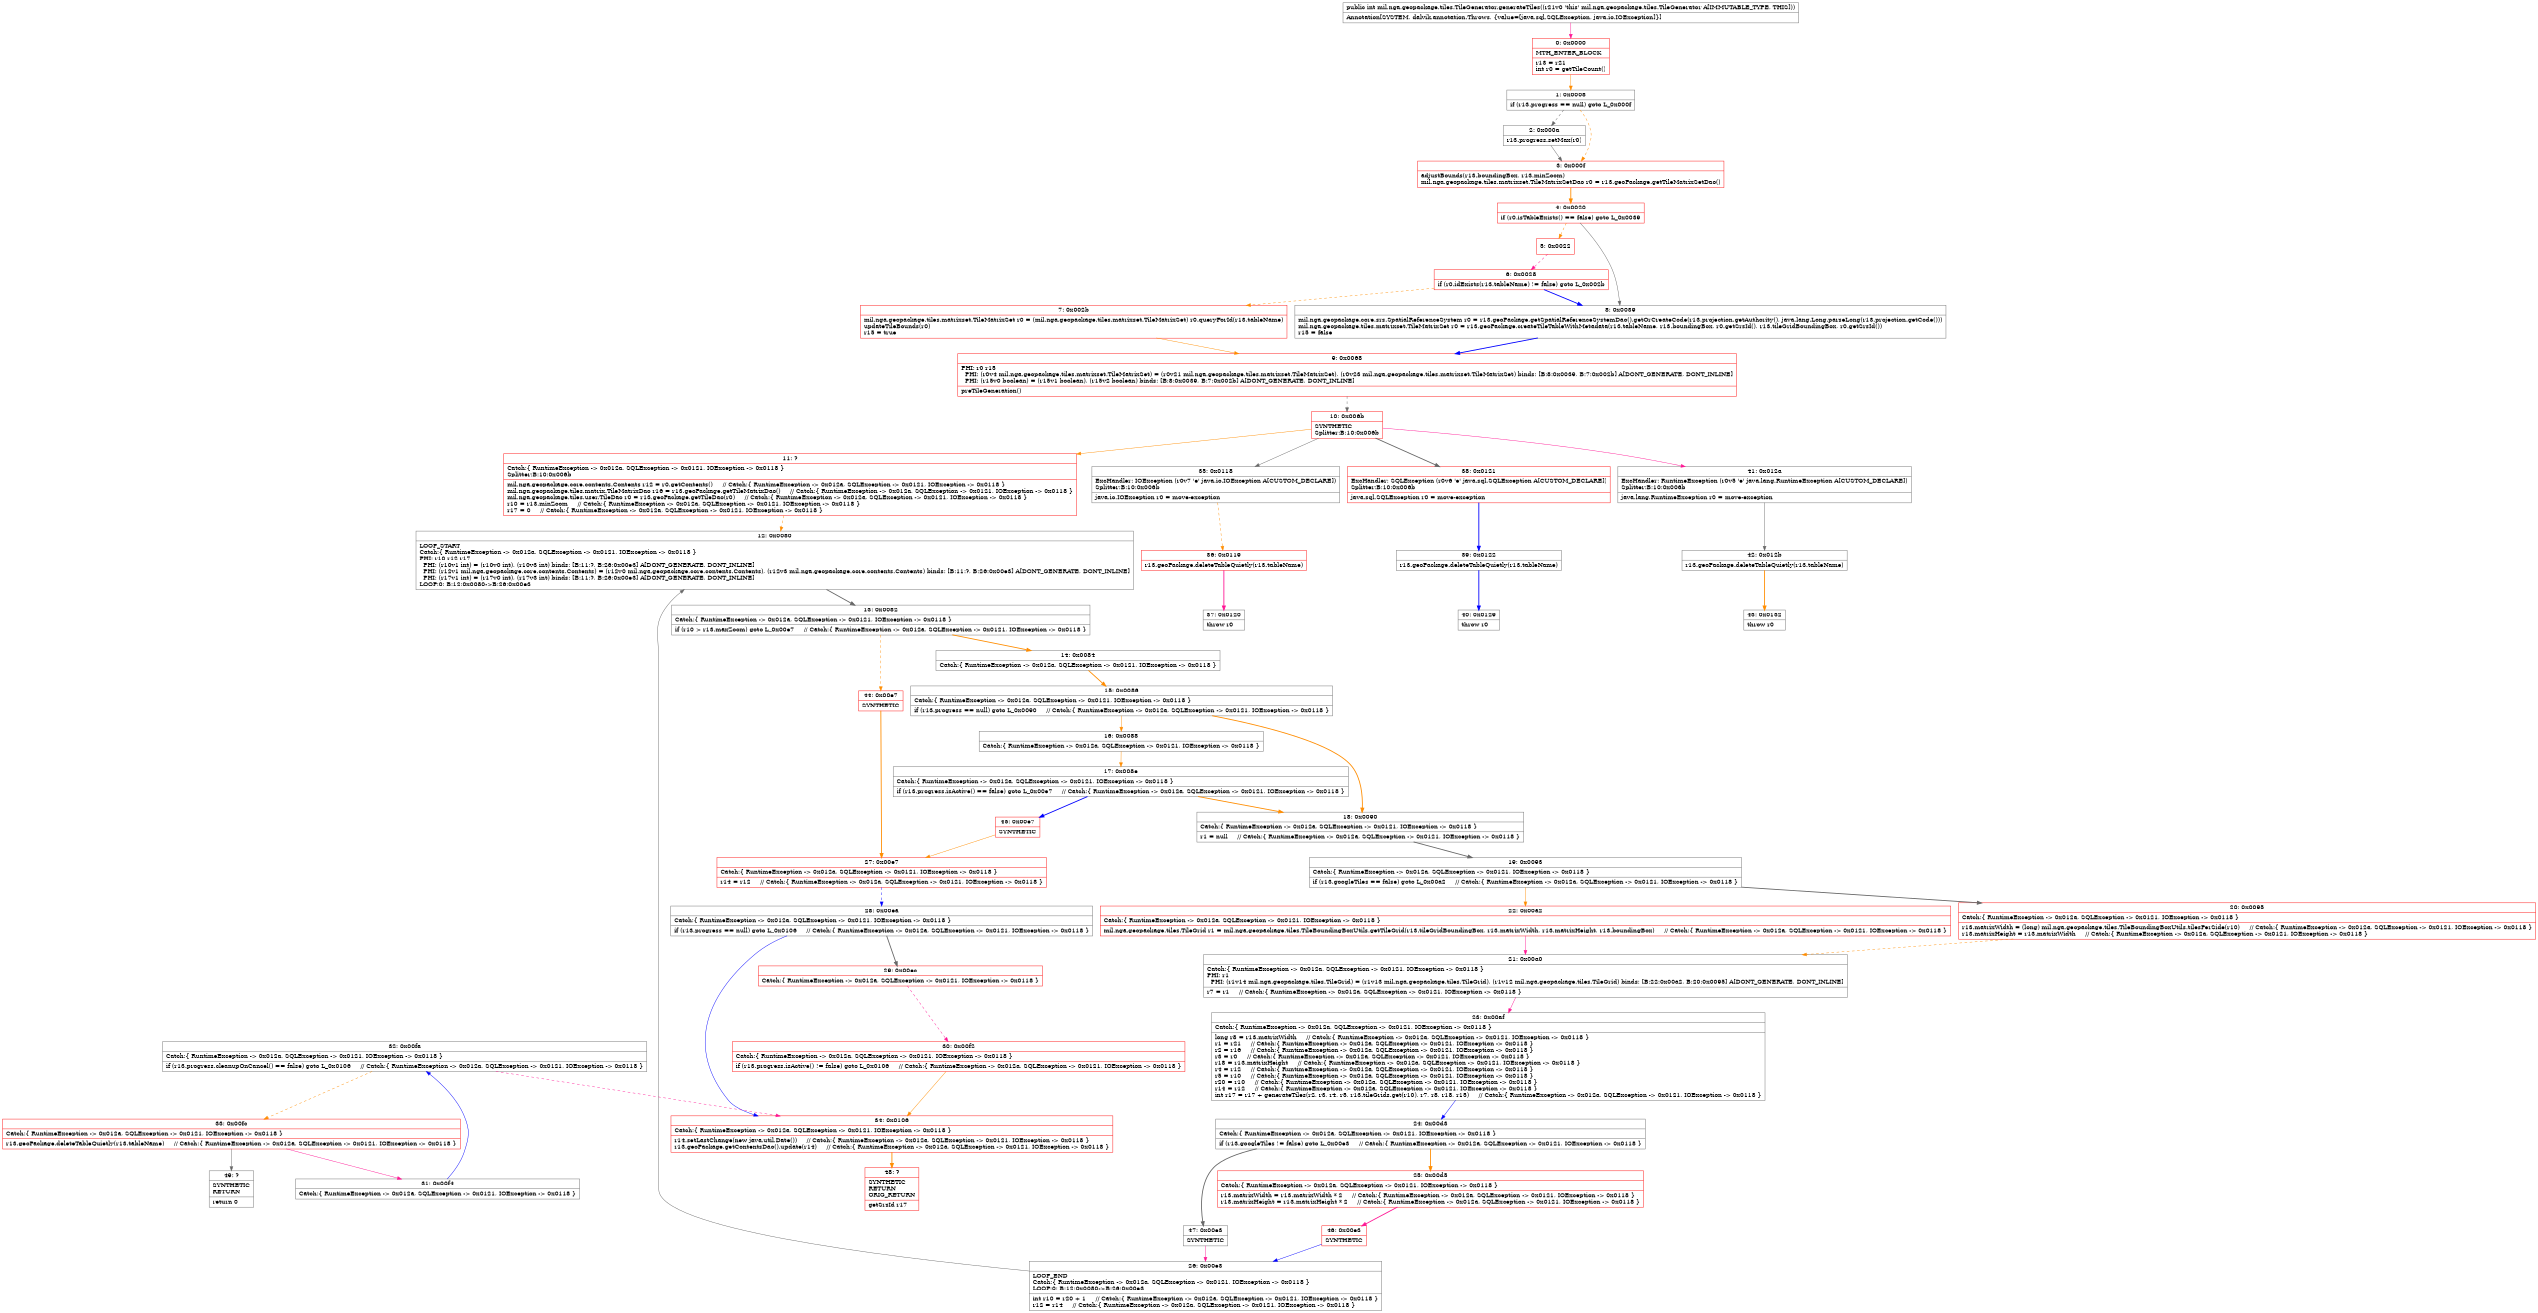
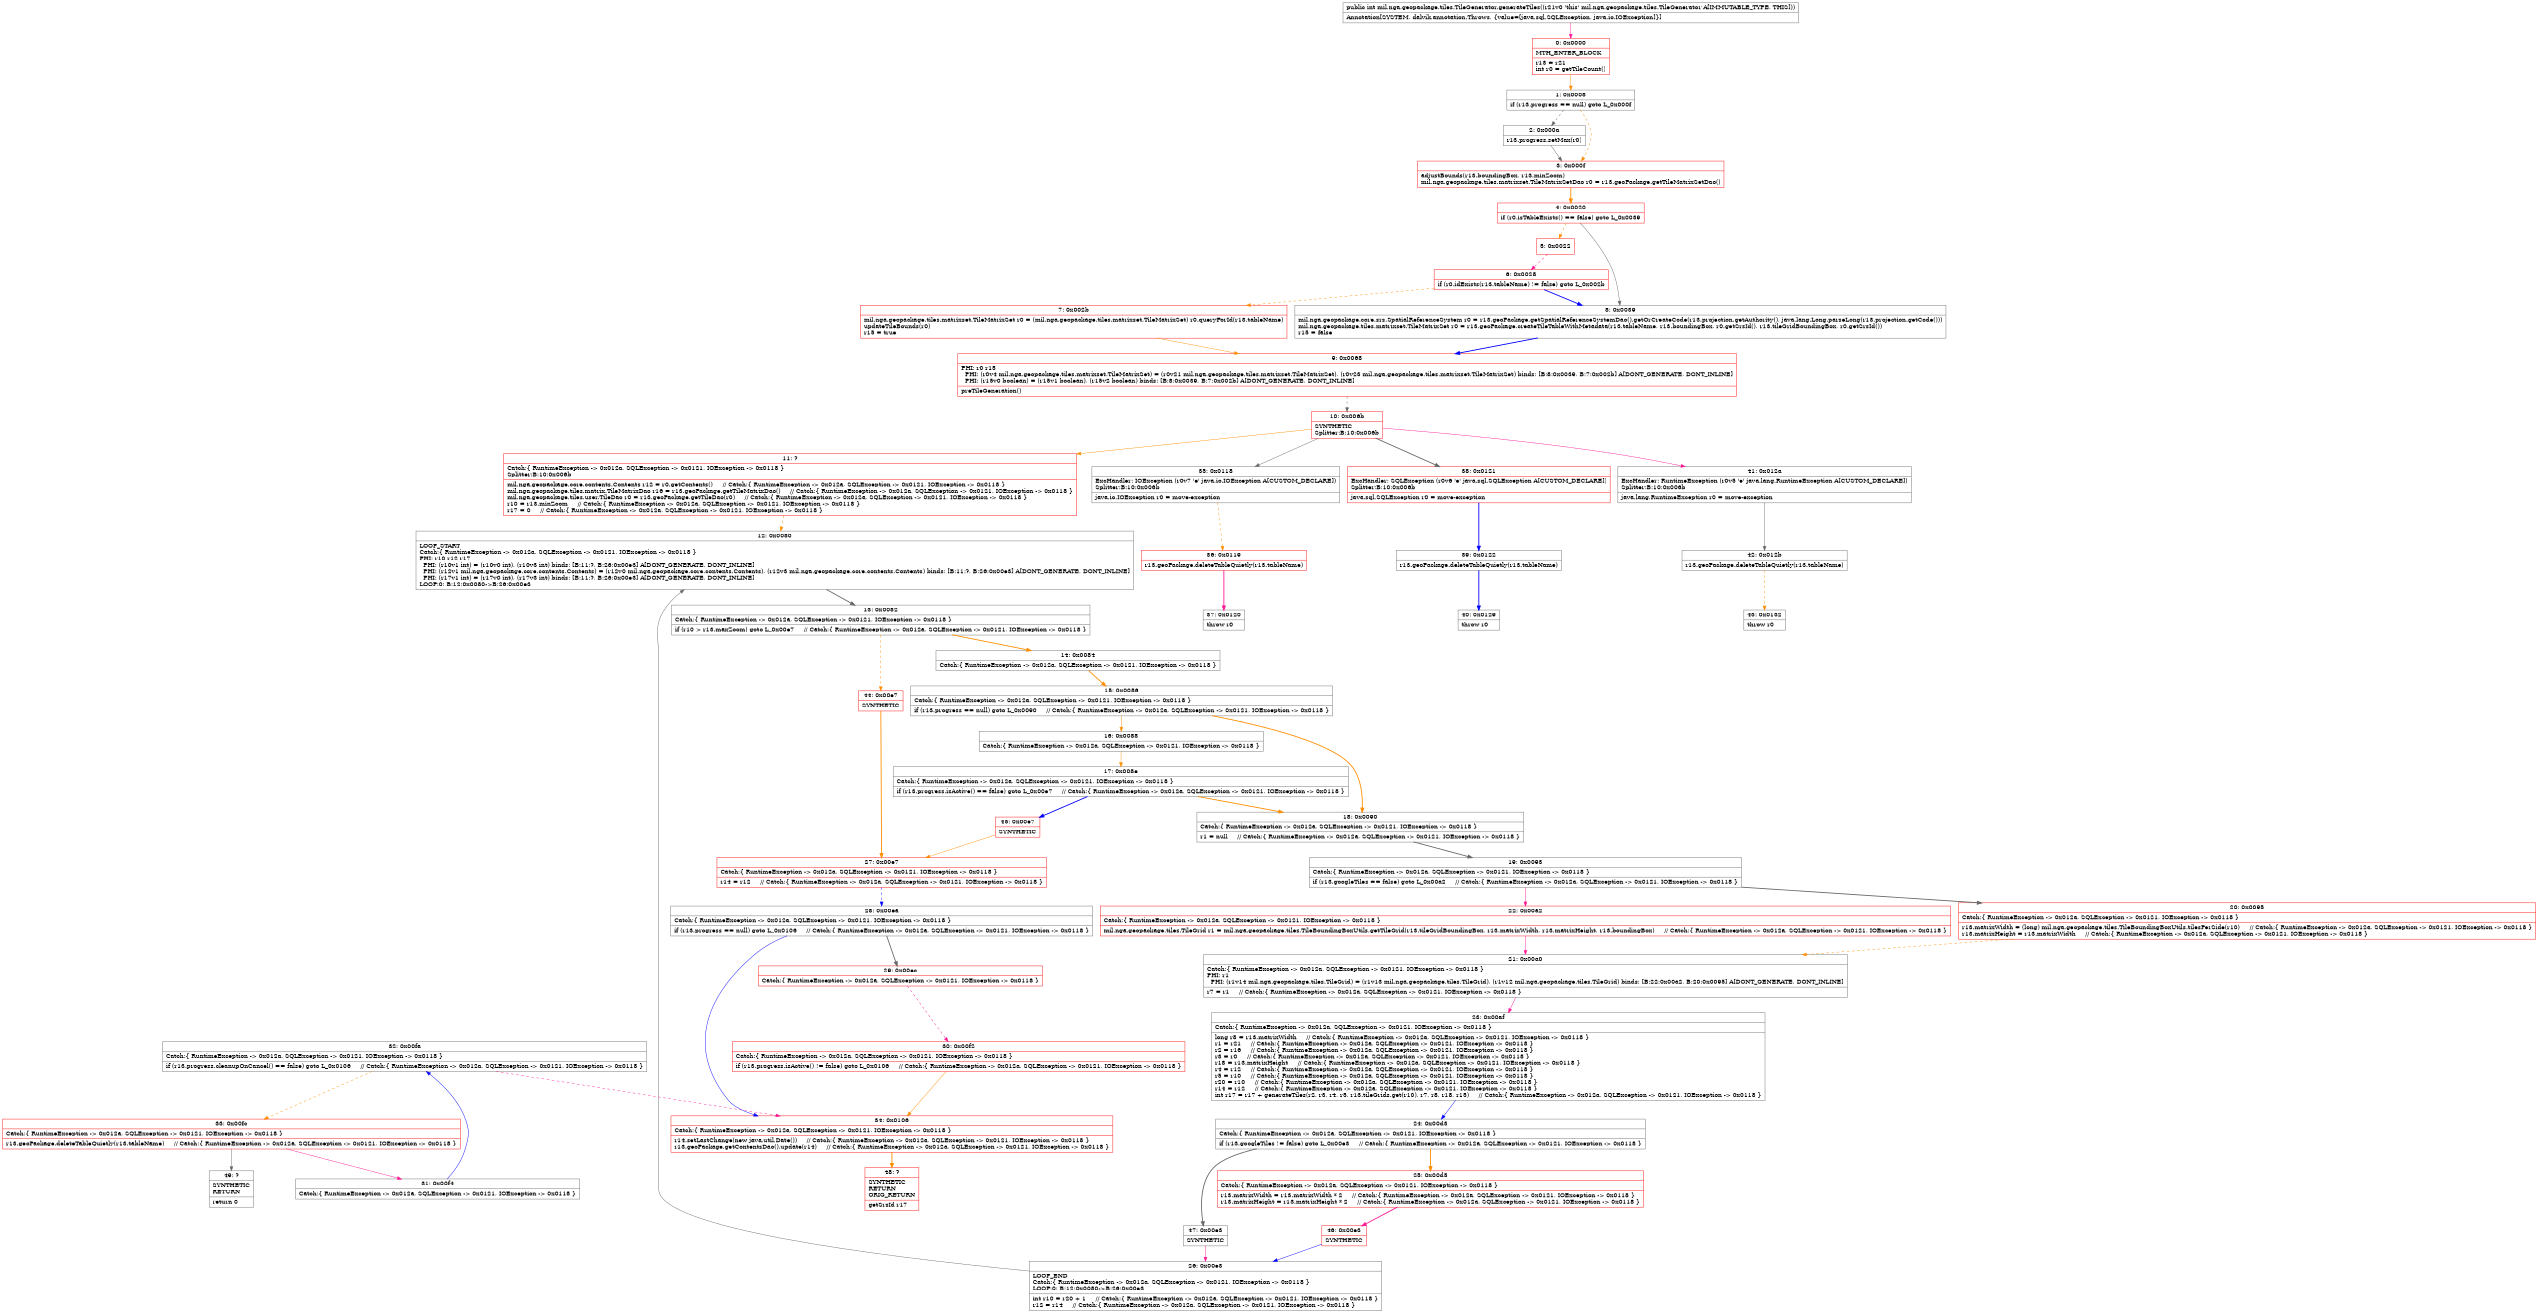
(1765, 588) -> (1765, 588)
(1525, 895) -> (1525, 895)
